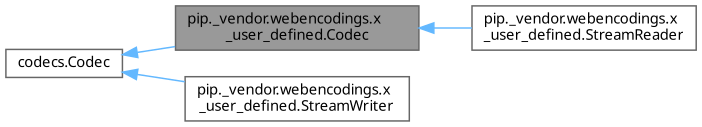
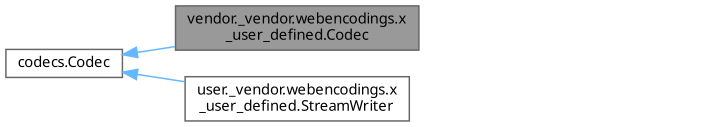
(297, 28) -> (297, 28)
(584, 28) -> none
(297, 99) -> (297, 99)
